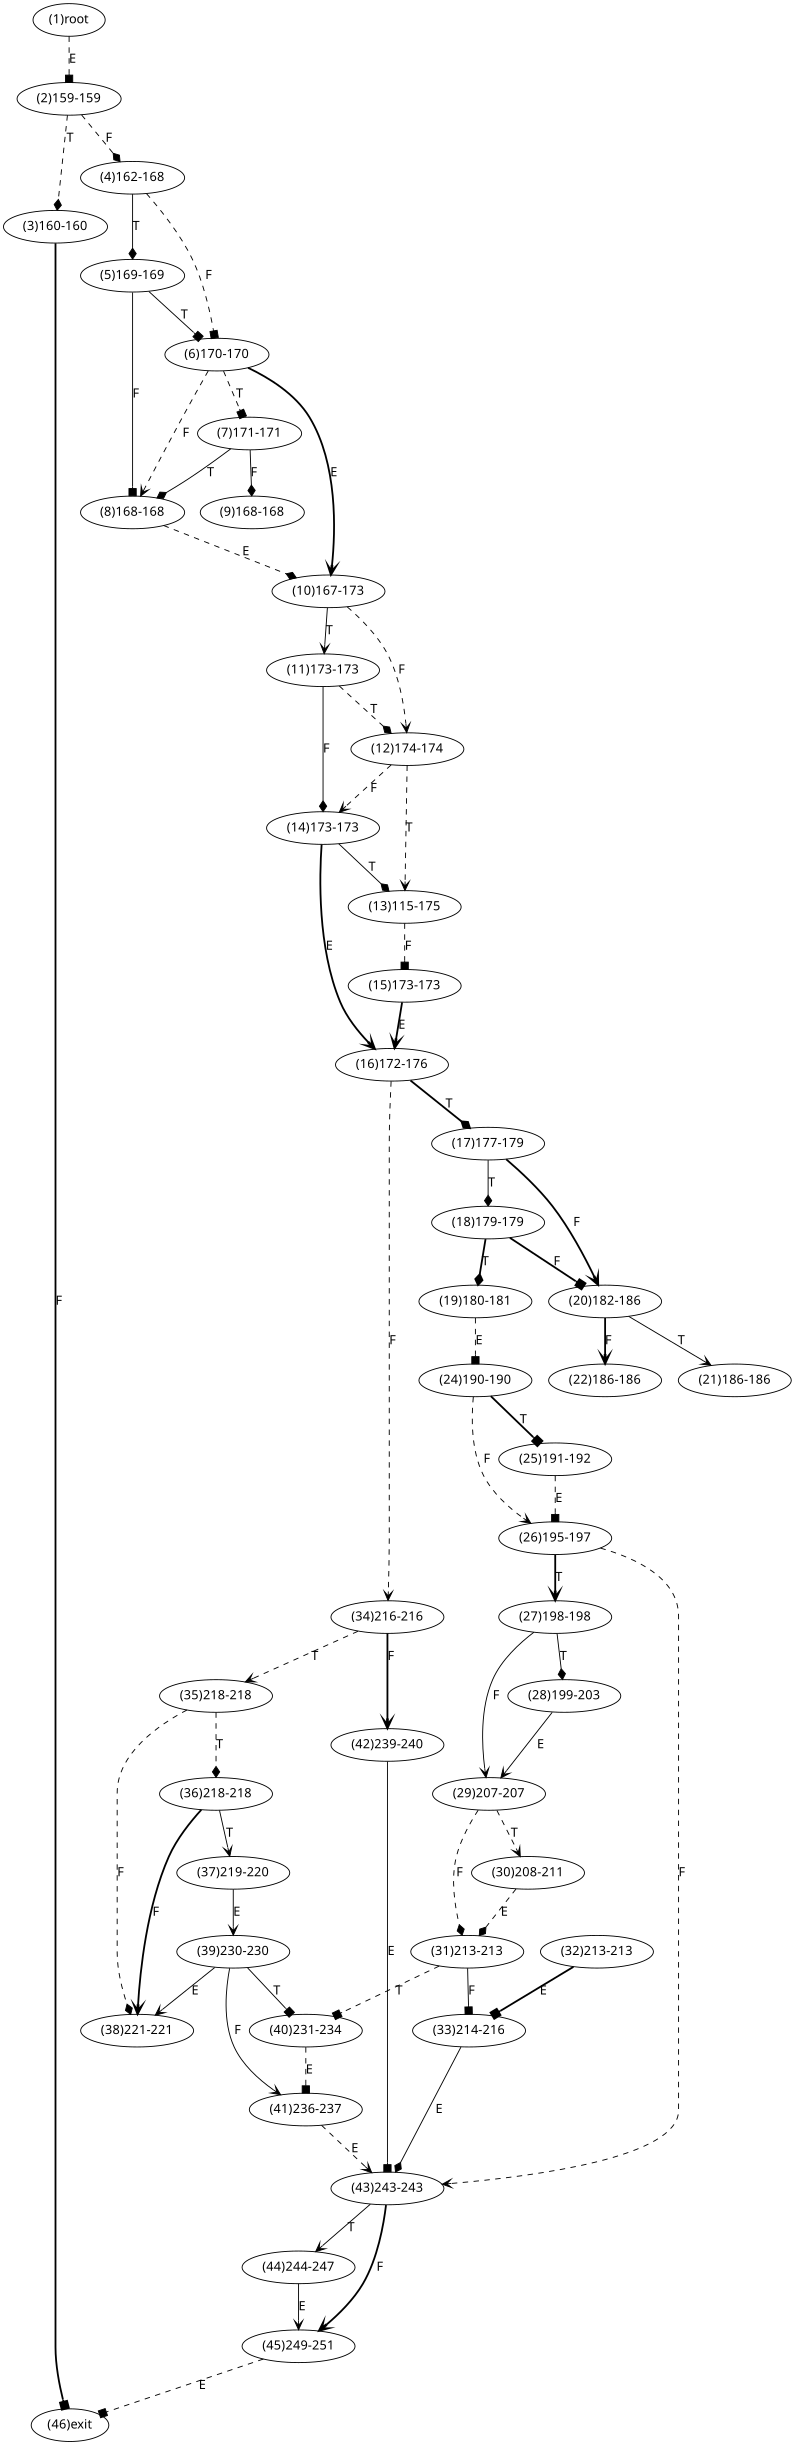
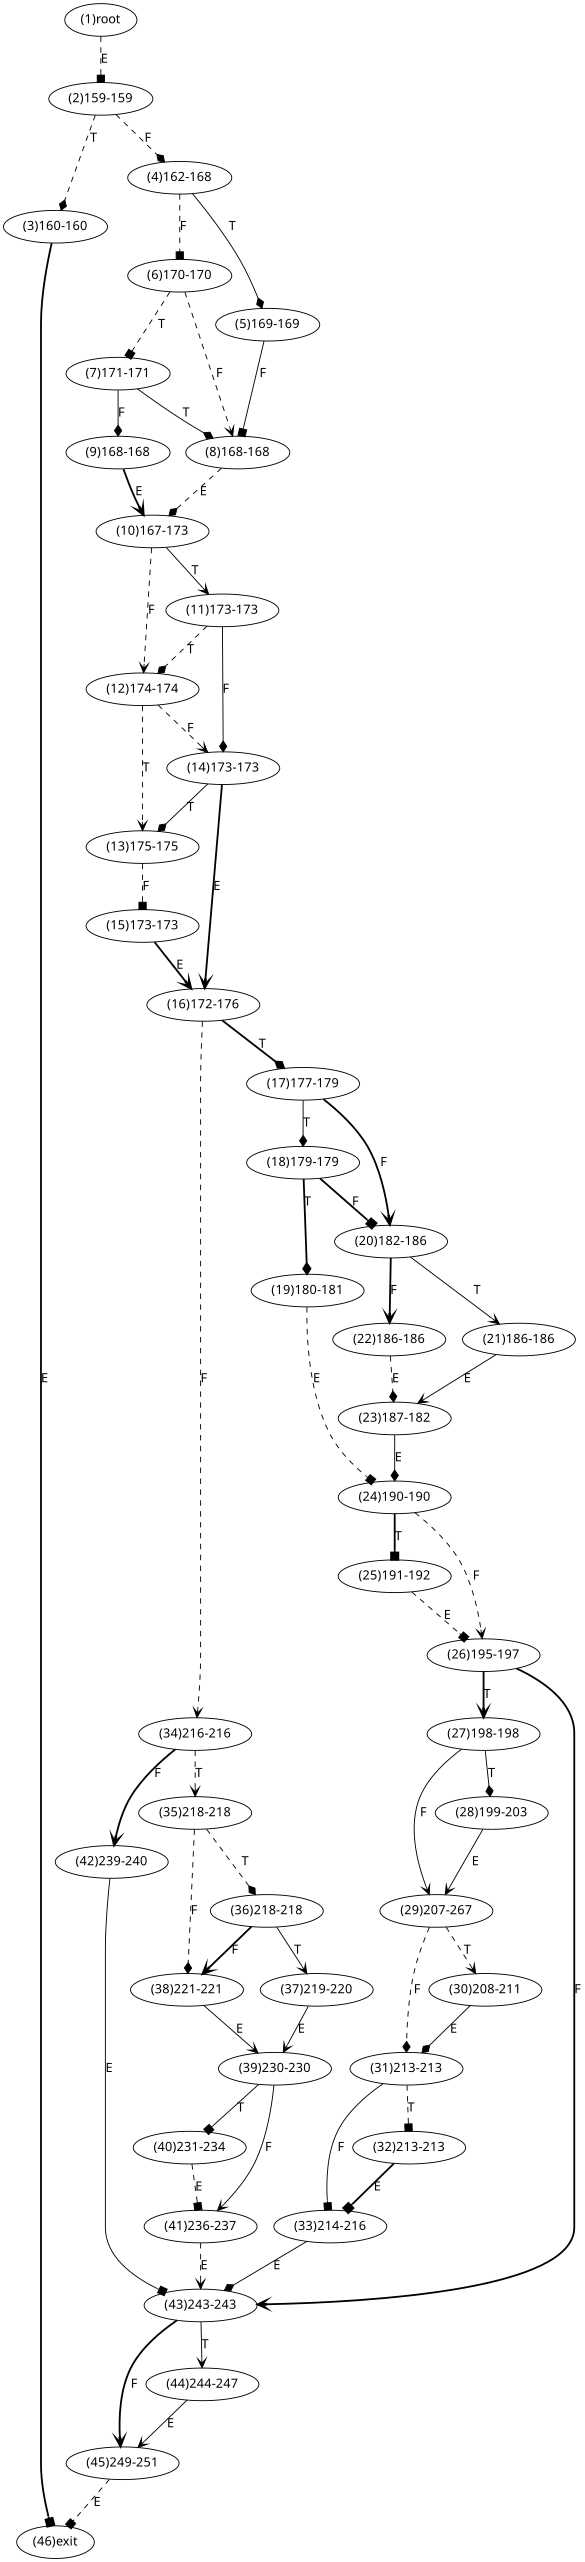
(171, 312) -> none
(324, 451) -> (131, 488)
(405, 907) -> (143, 847)
(59, 1301) -> (45, 1379)
none -> (395, 1418)
(489, 1794) -> (436, 1911)
(501, 1908) -> (450, 2025)
(679, 1932) -> (574, 2100)
(189, 1988) -> (228, 2026)
(393, 1988) -> (408, 2104)
